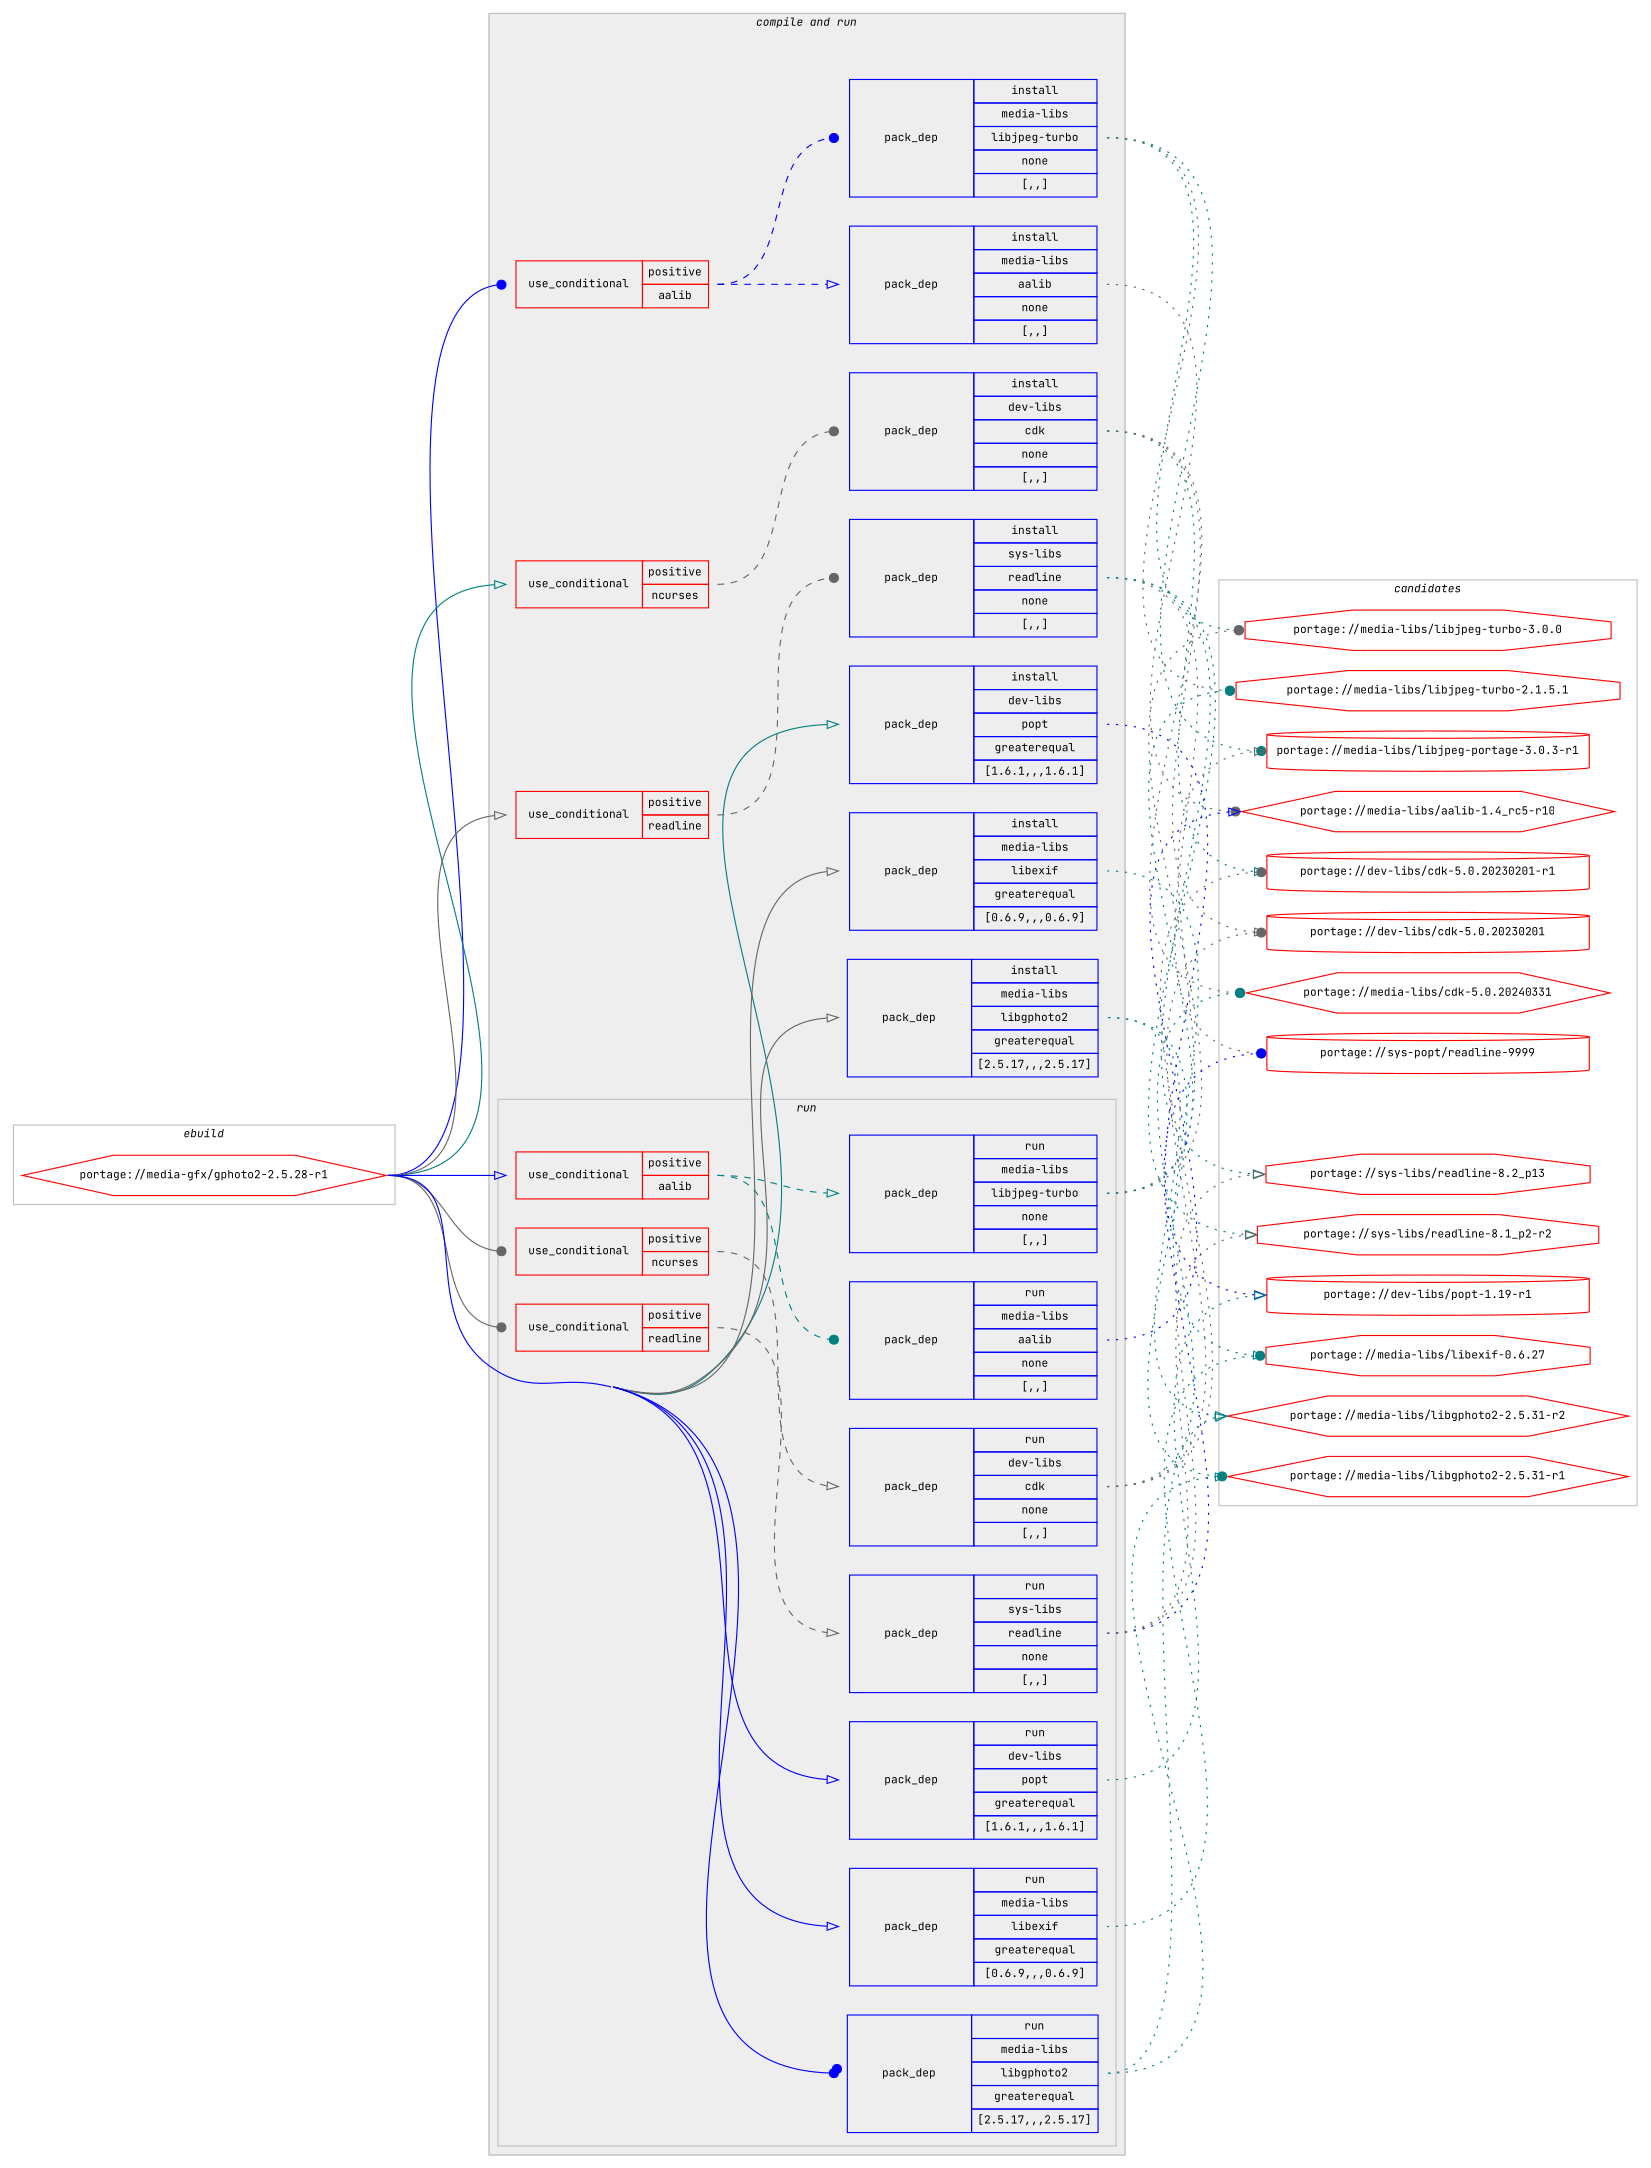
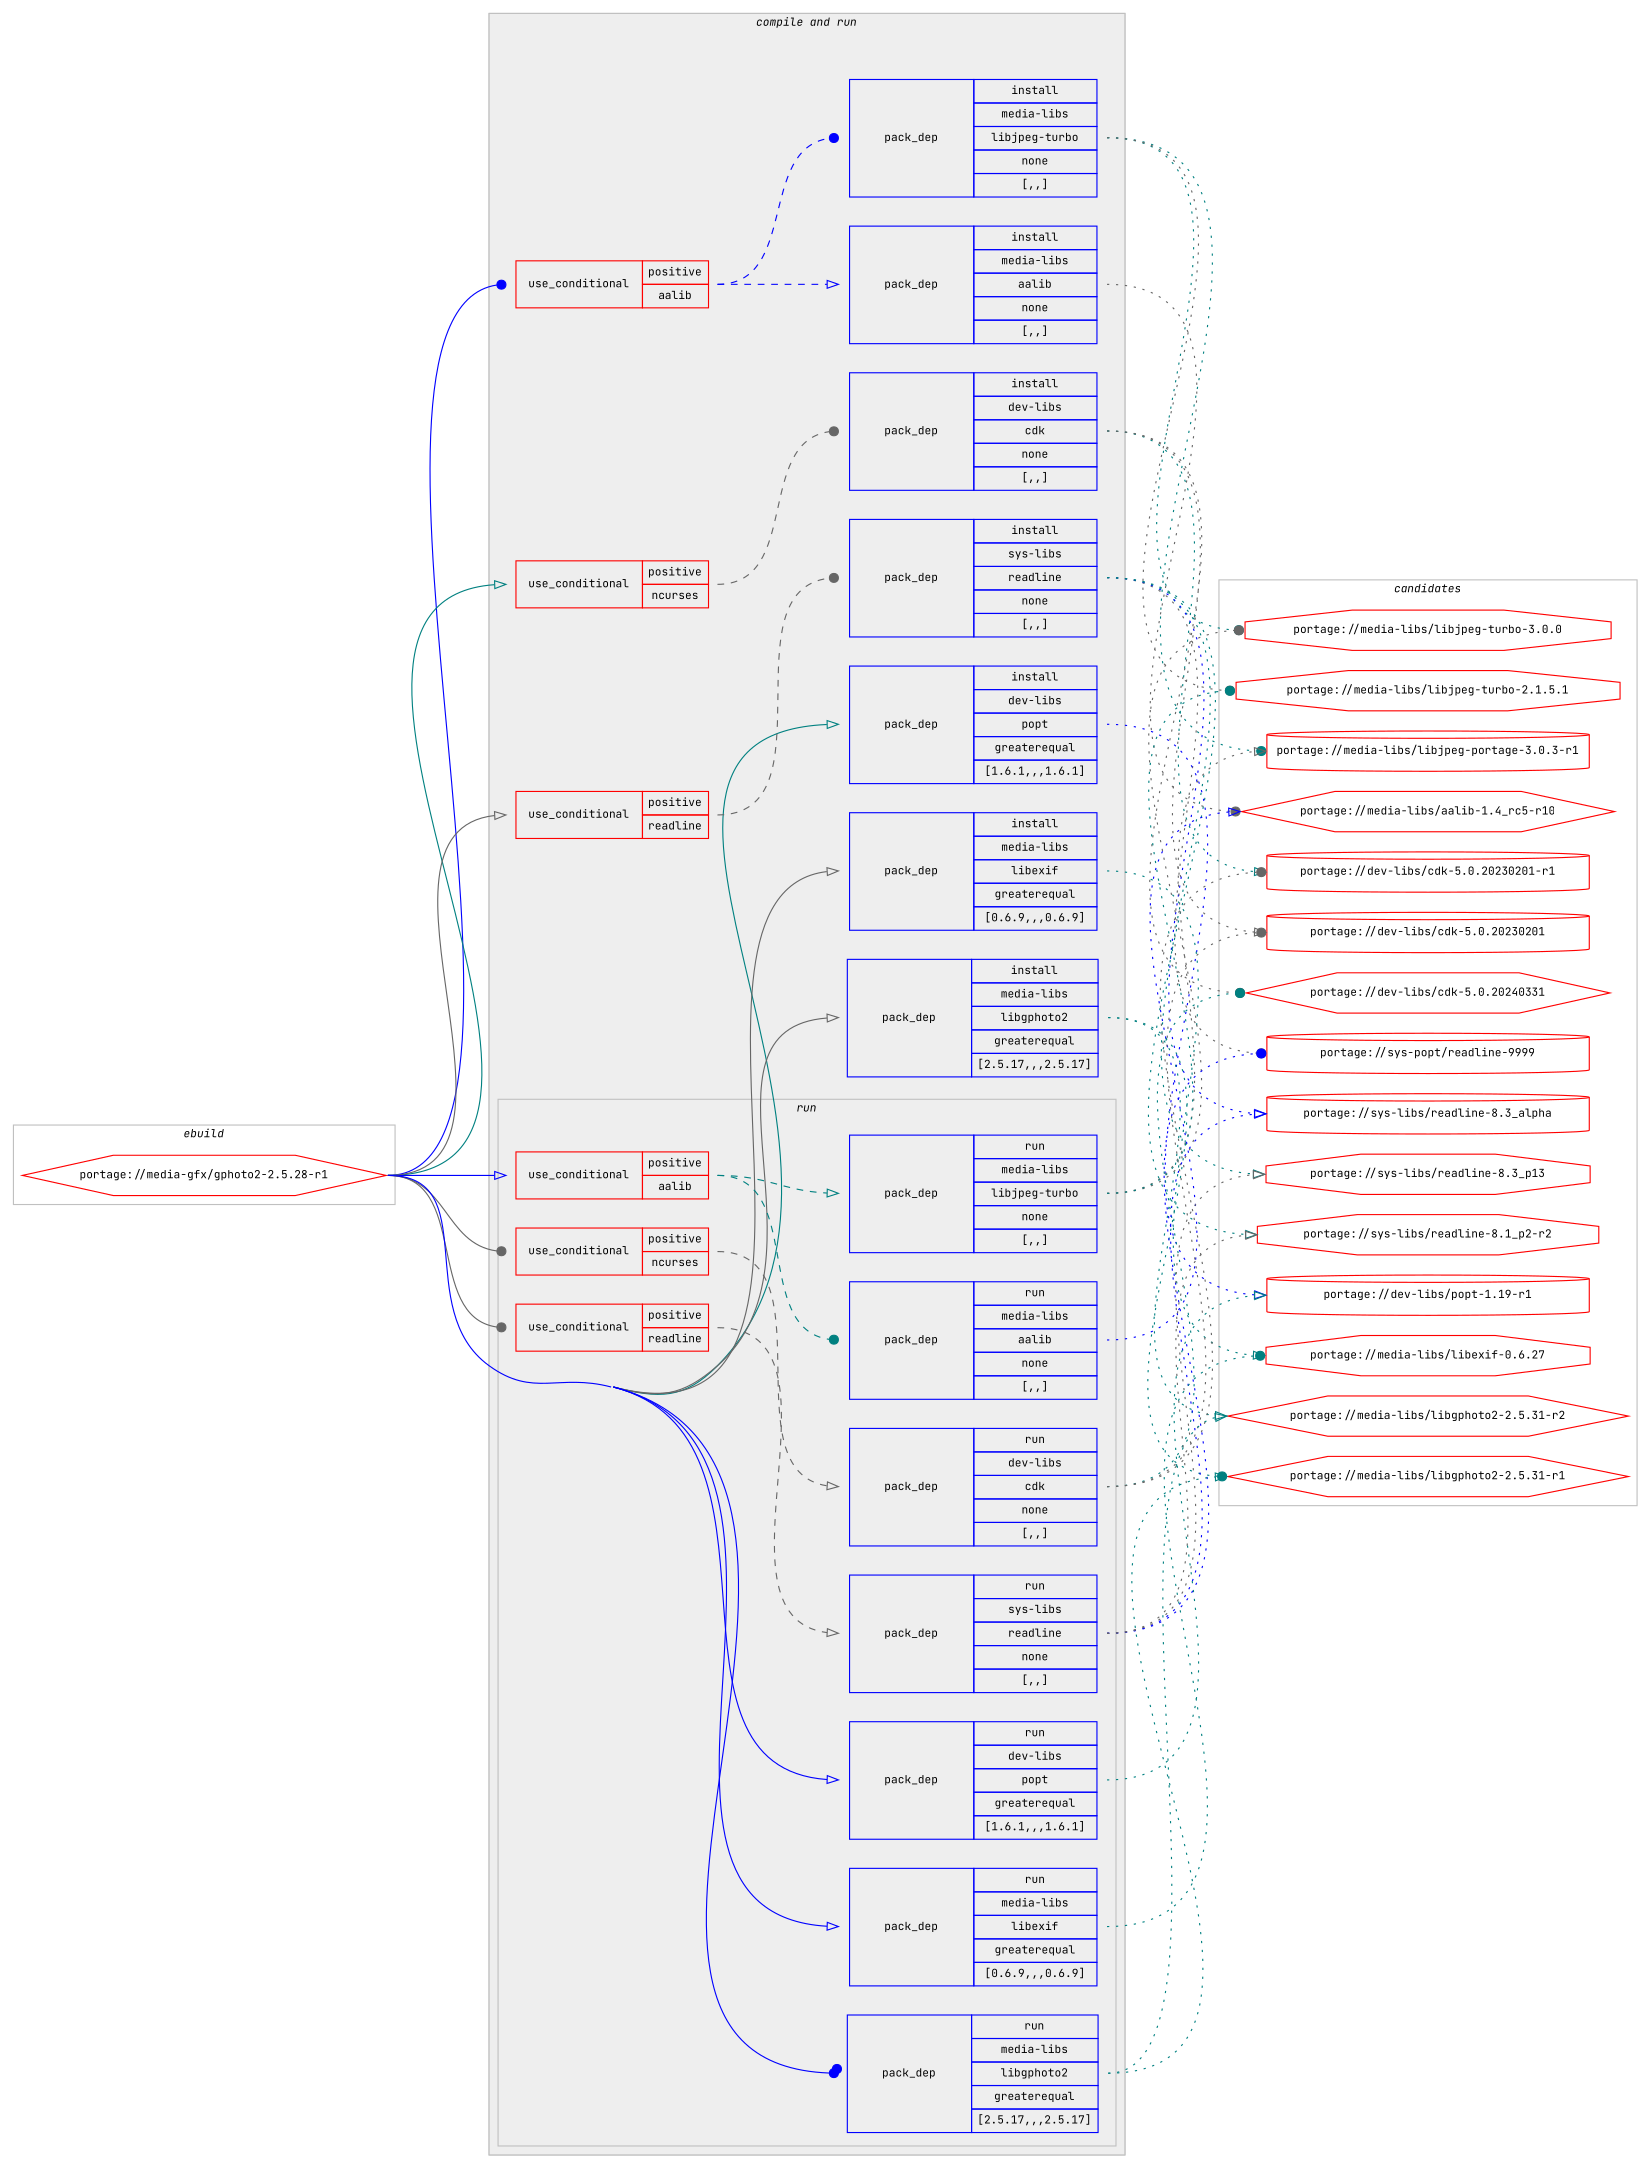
(1428, 993) -> (1428, 993)
none -> (1428, 1114)
(1428, 1174) -> (1428, 1174)
